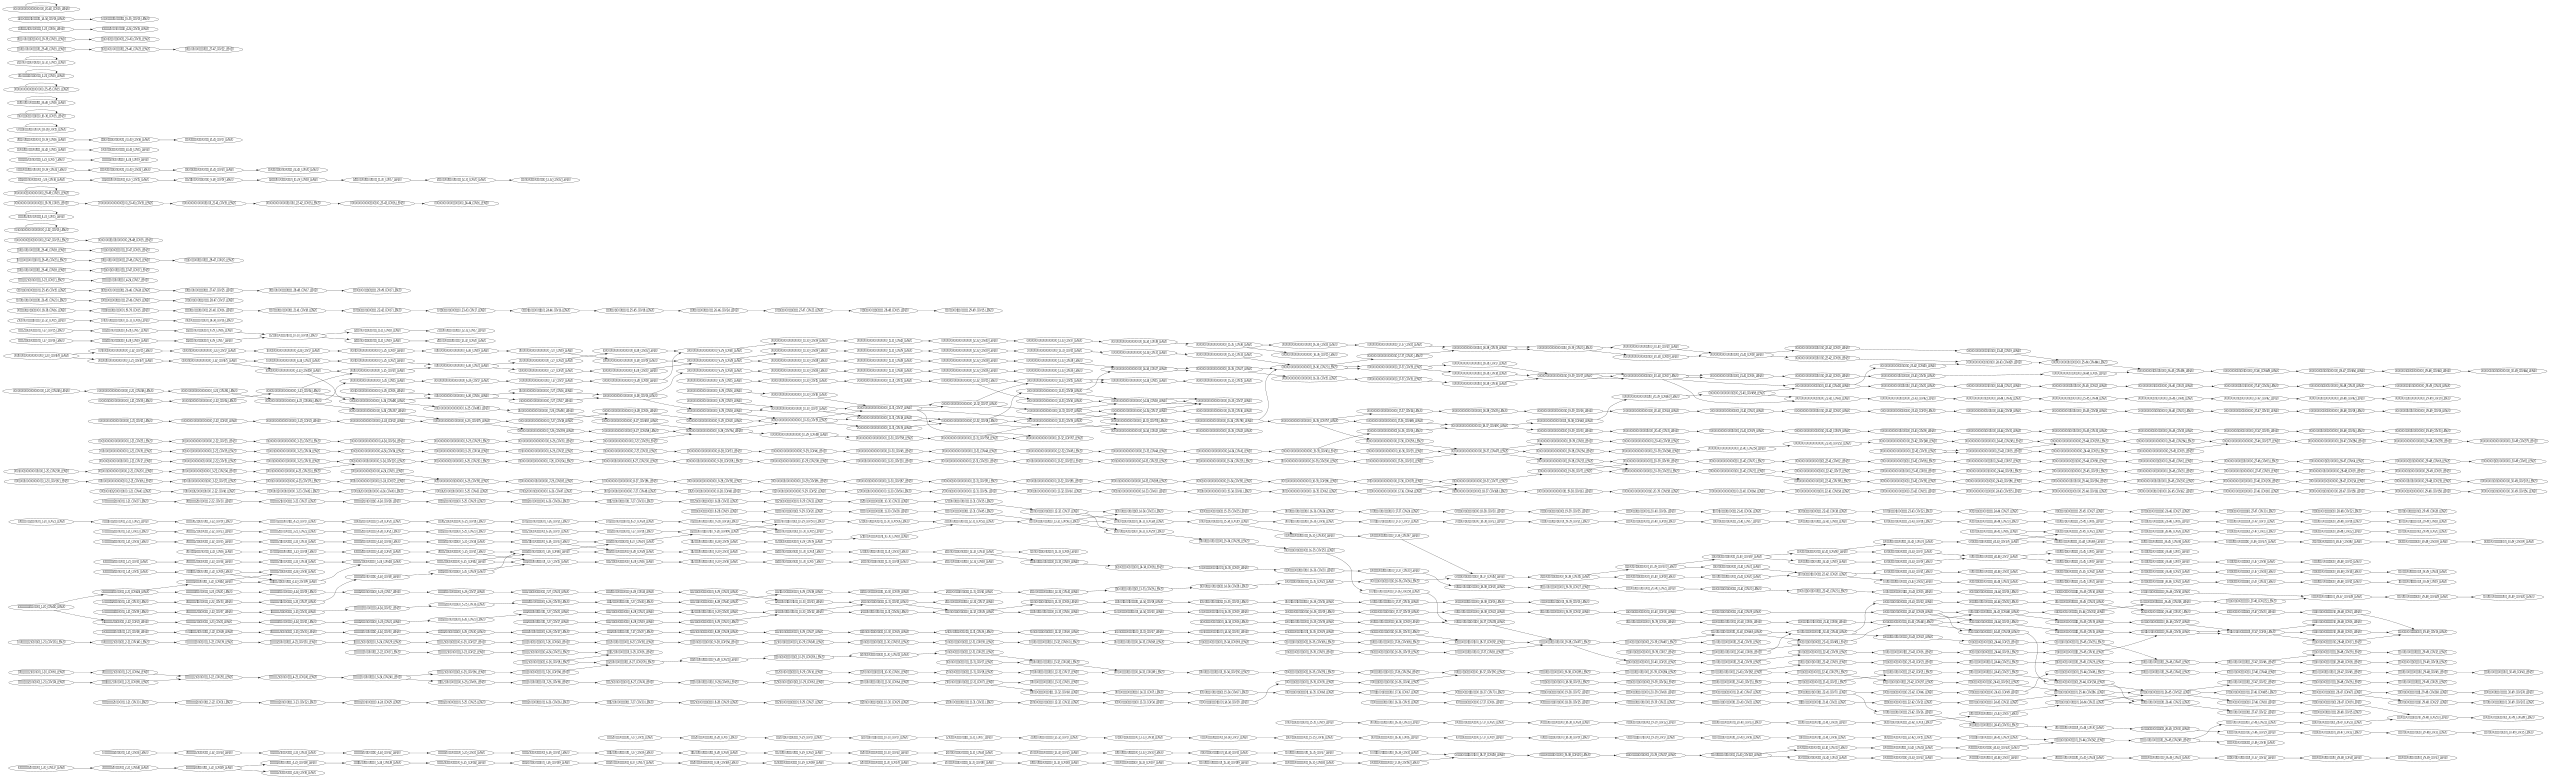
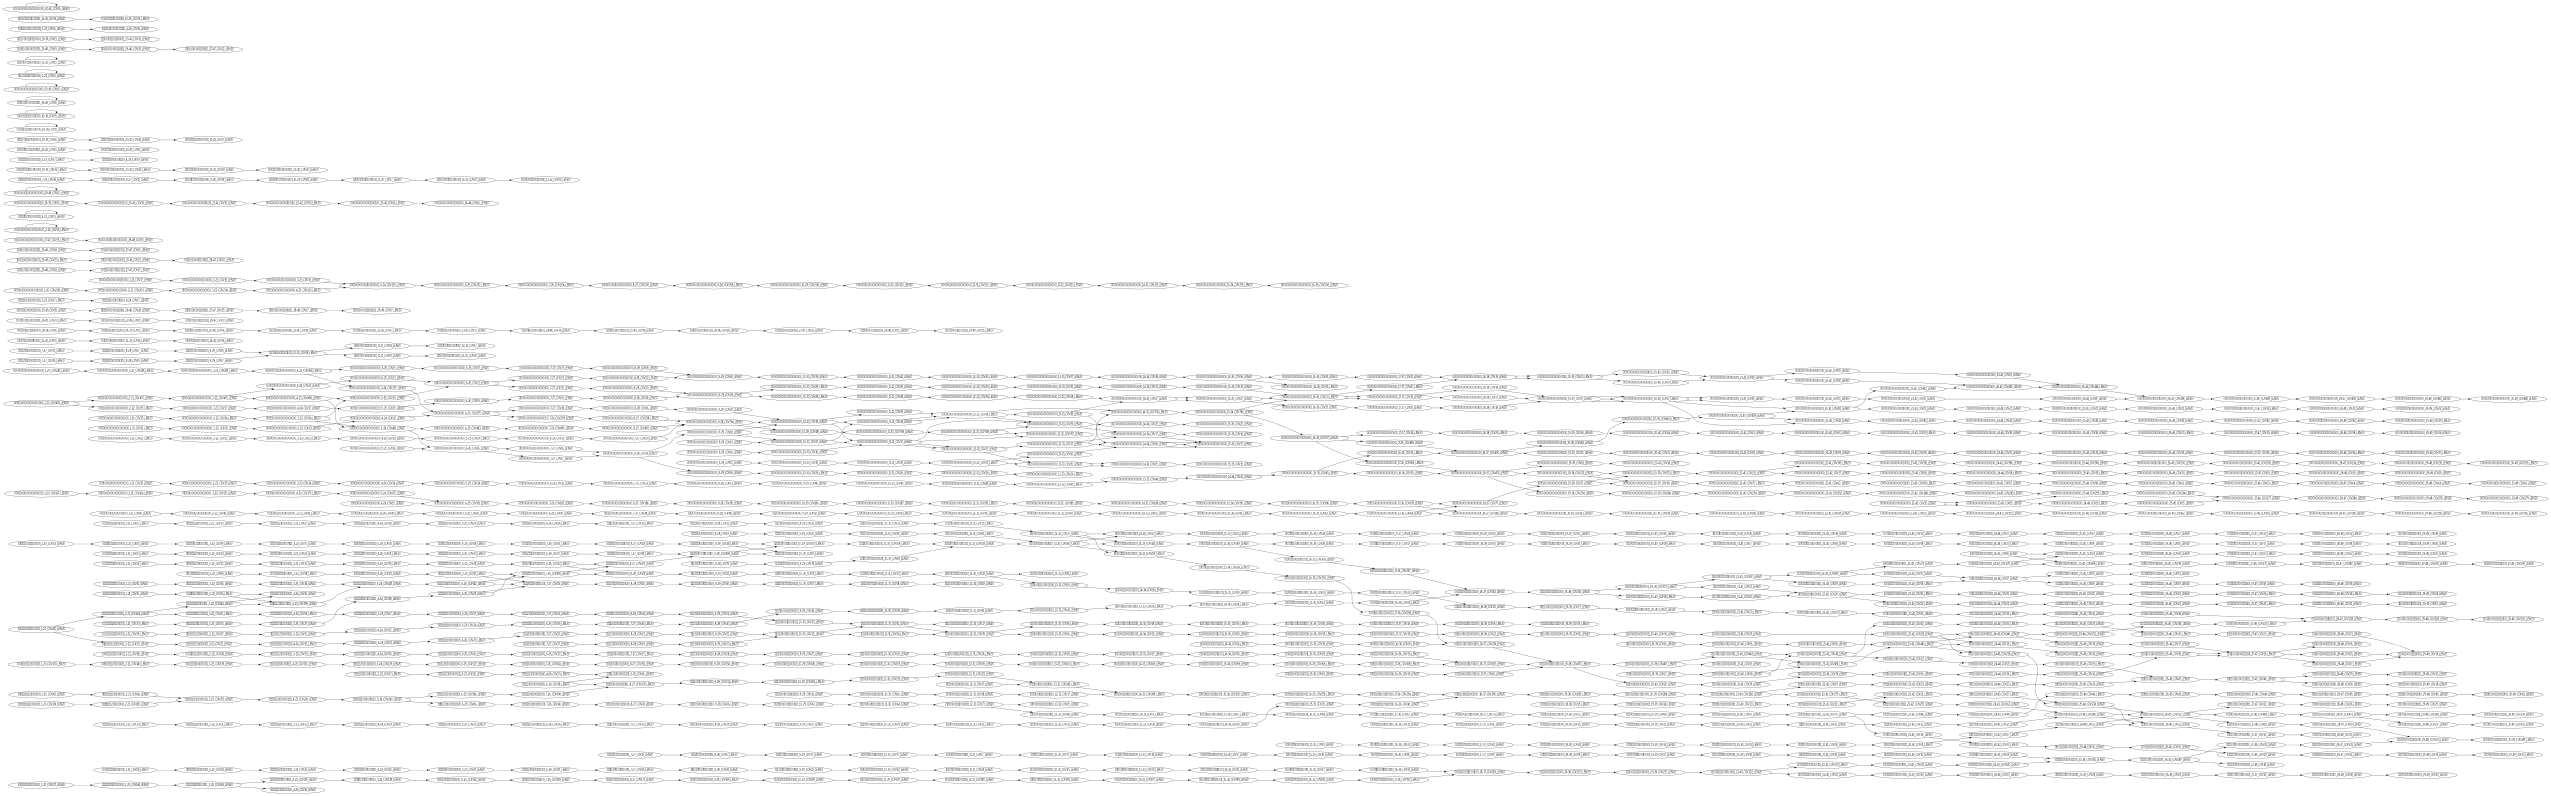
(884, 428) -> (884, 412)
(1395, 462) -> none
(1480, 492) -> (1480, 514)
